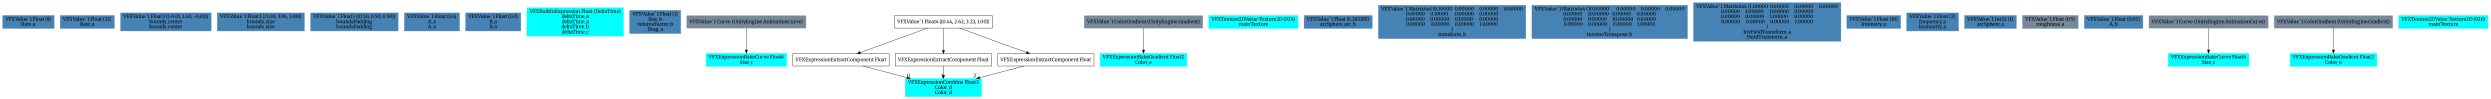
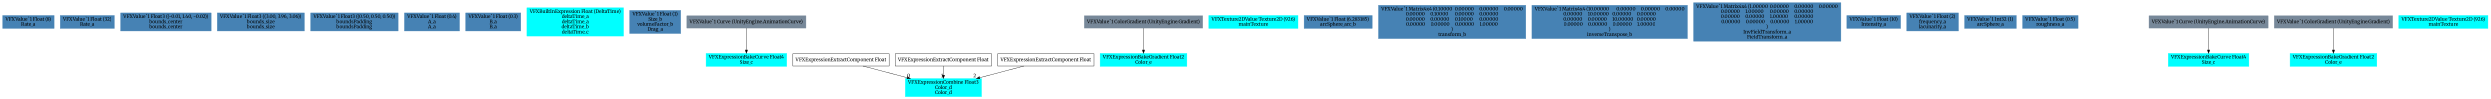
(943, 22) -> none
(2050, 22) -> (2050, 22)
(2114, 22) -> none
